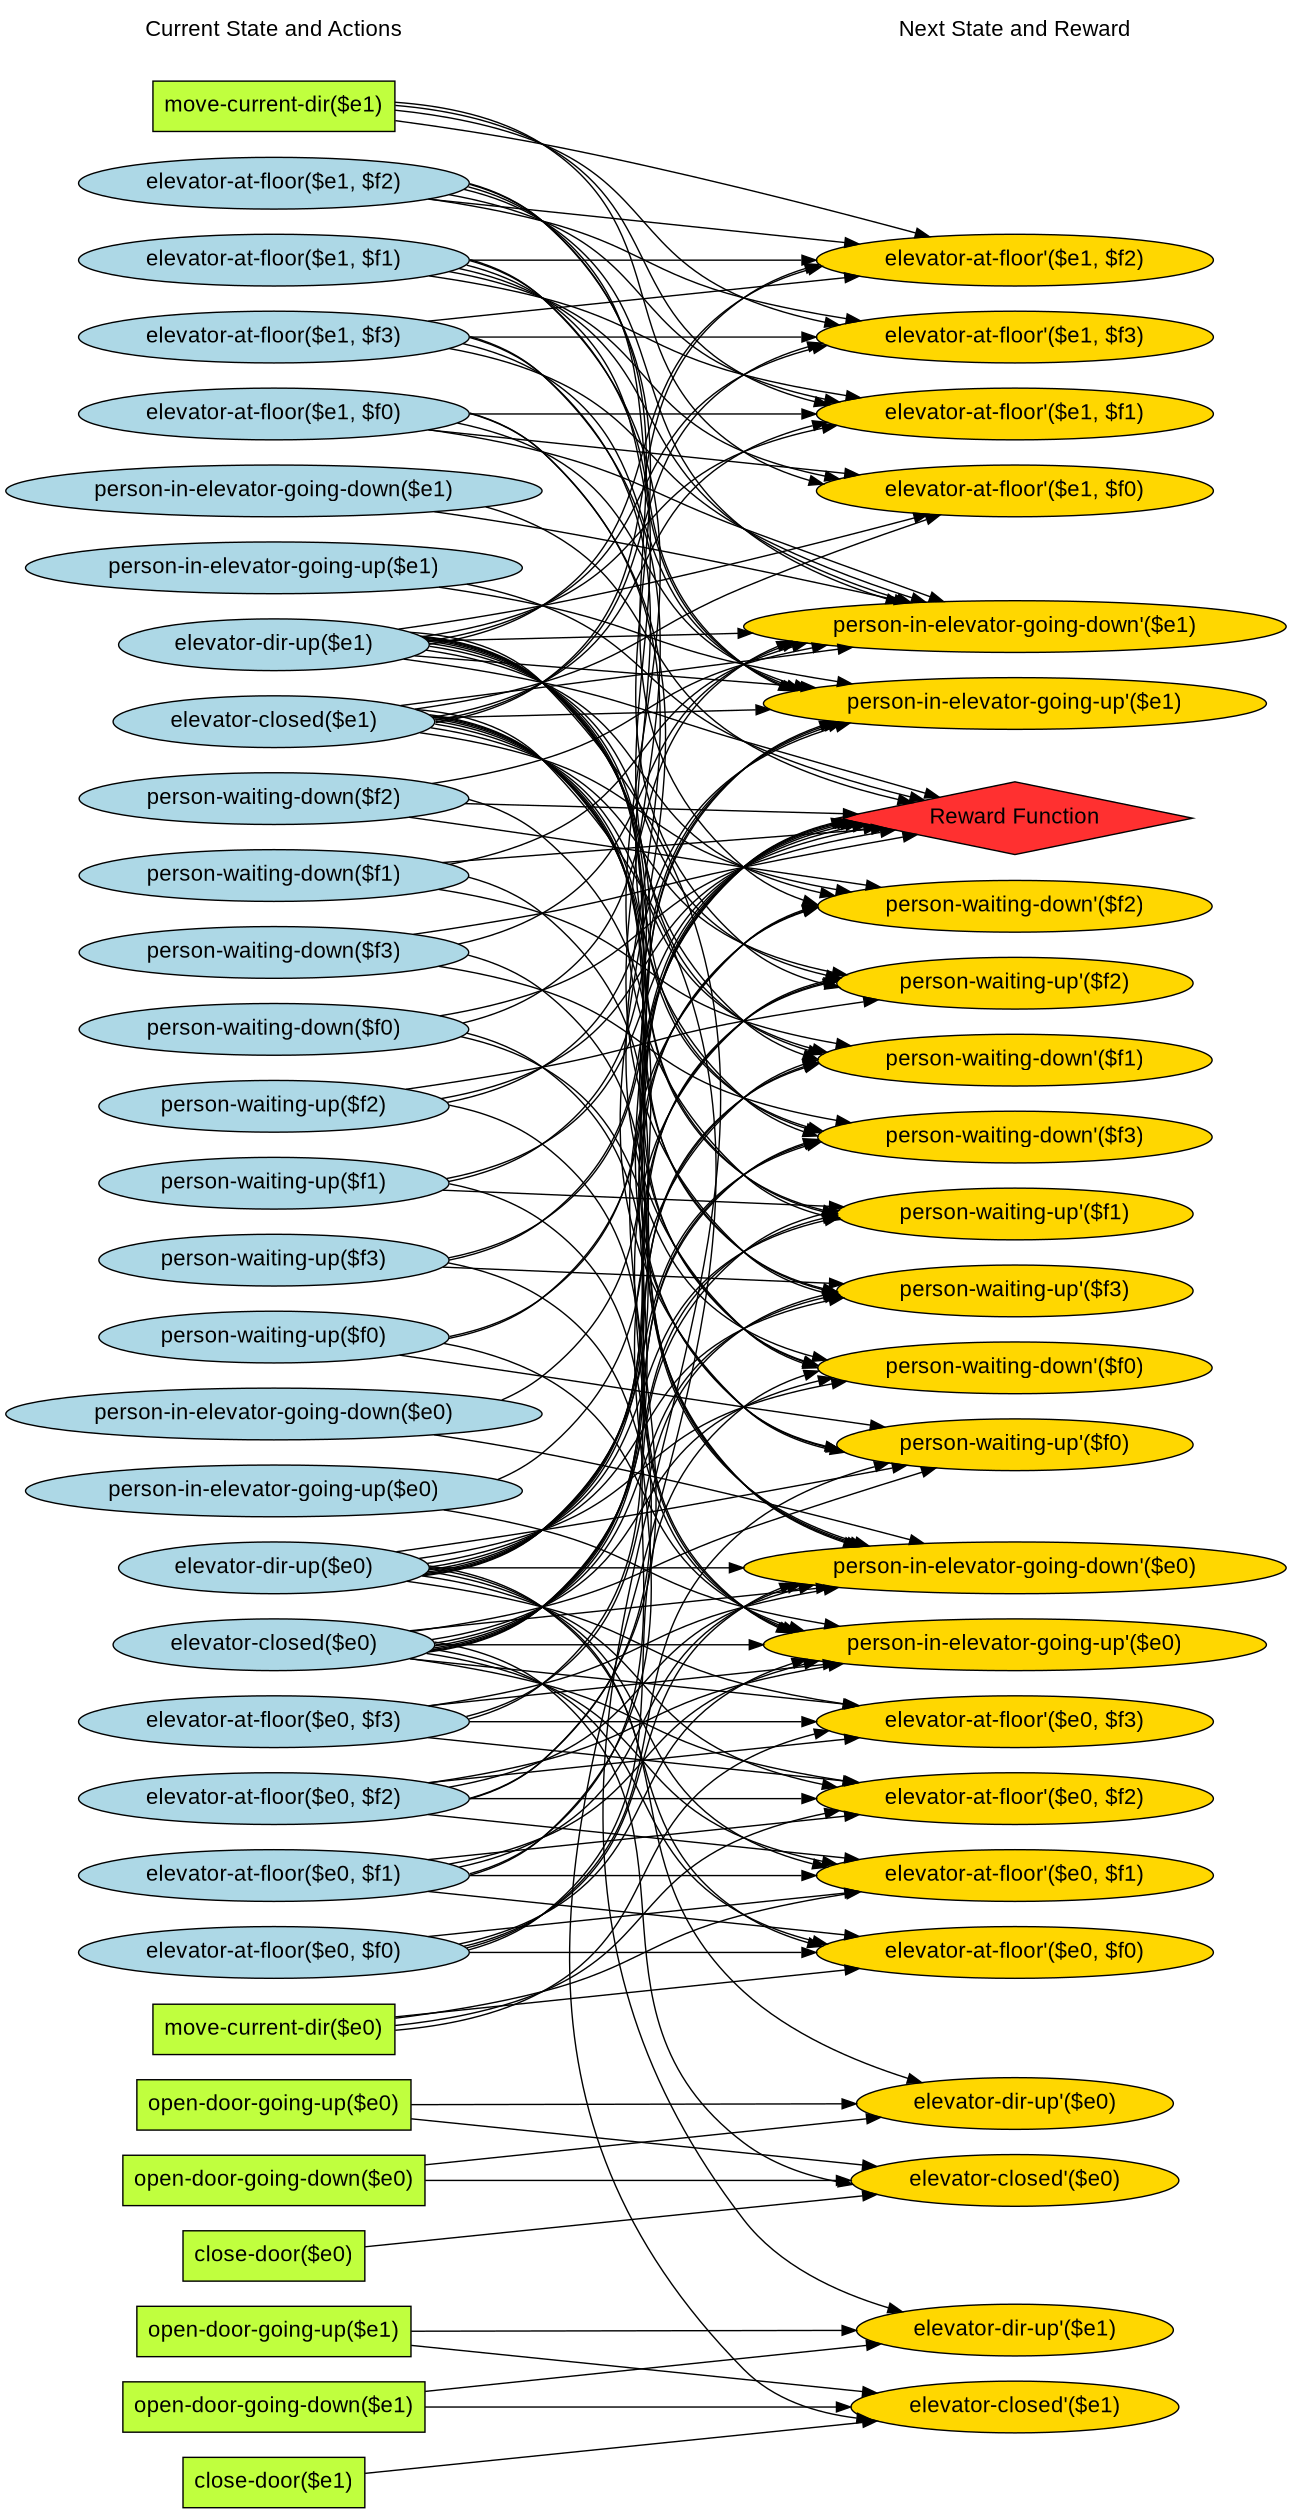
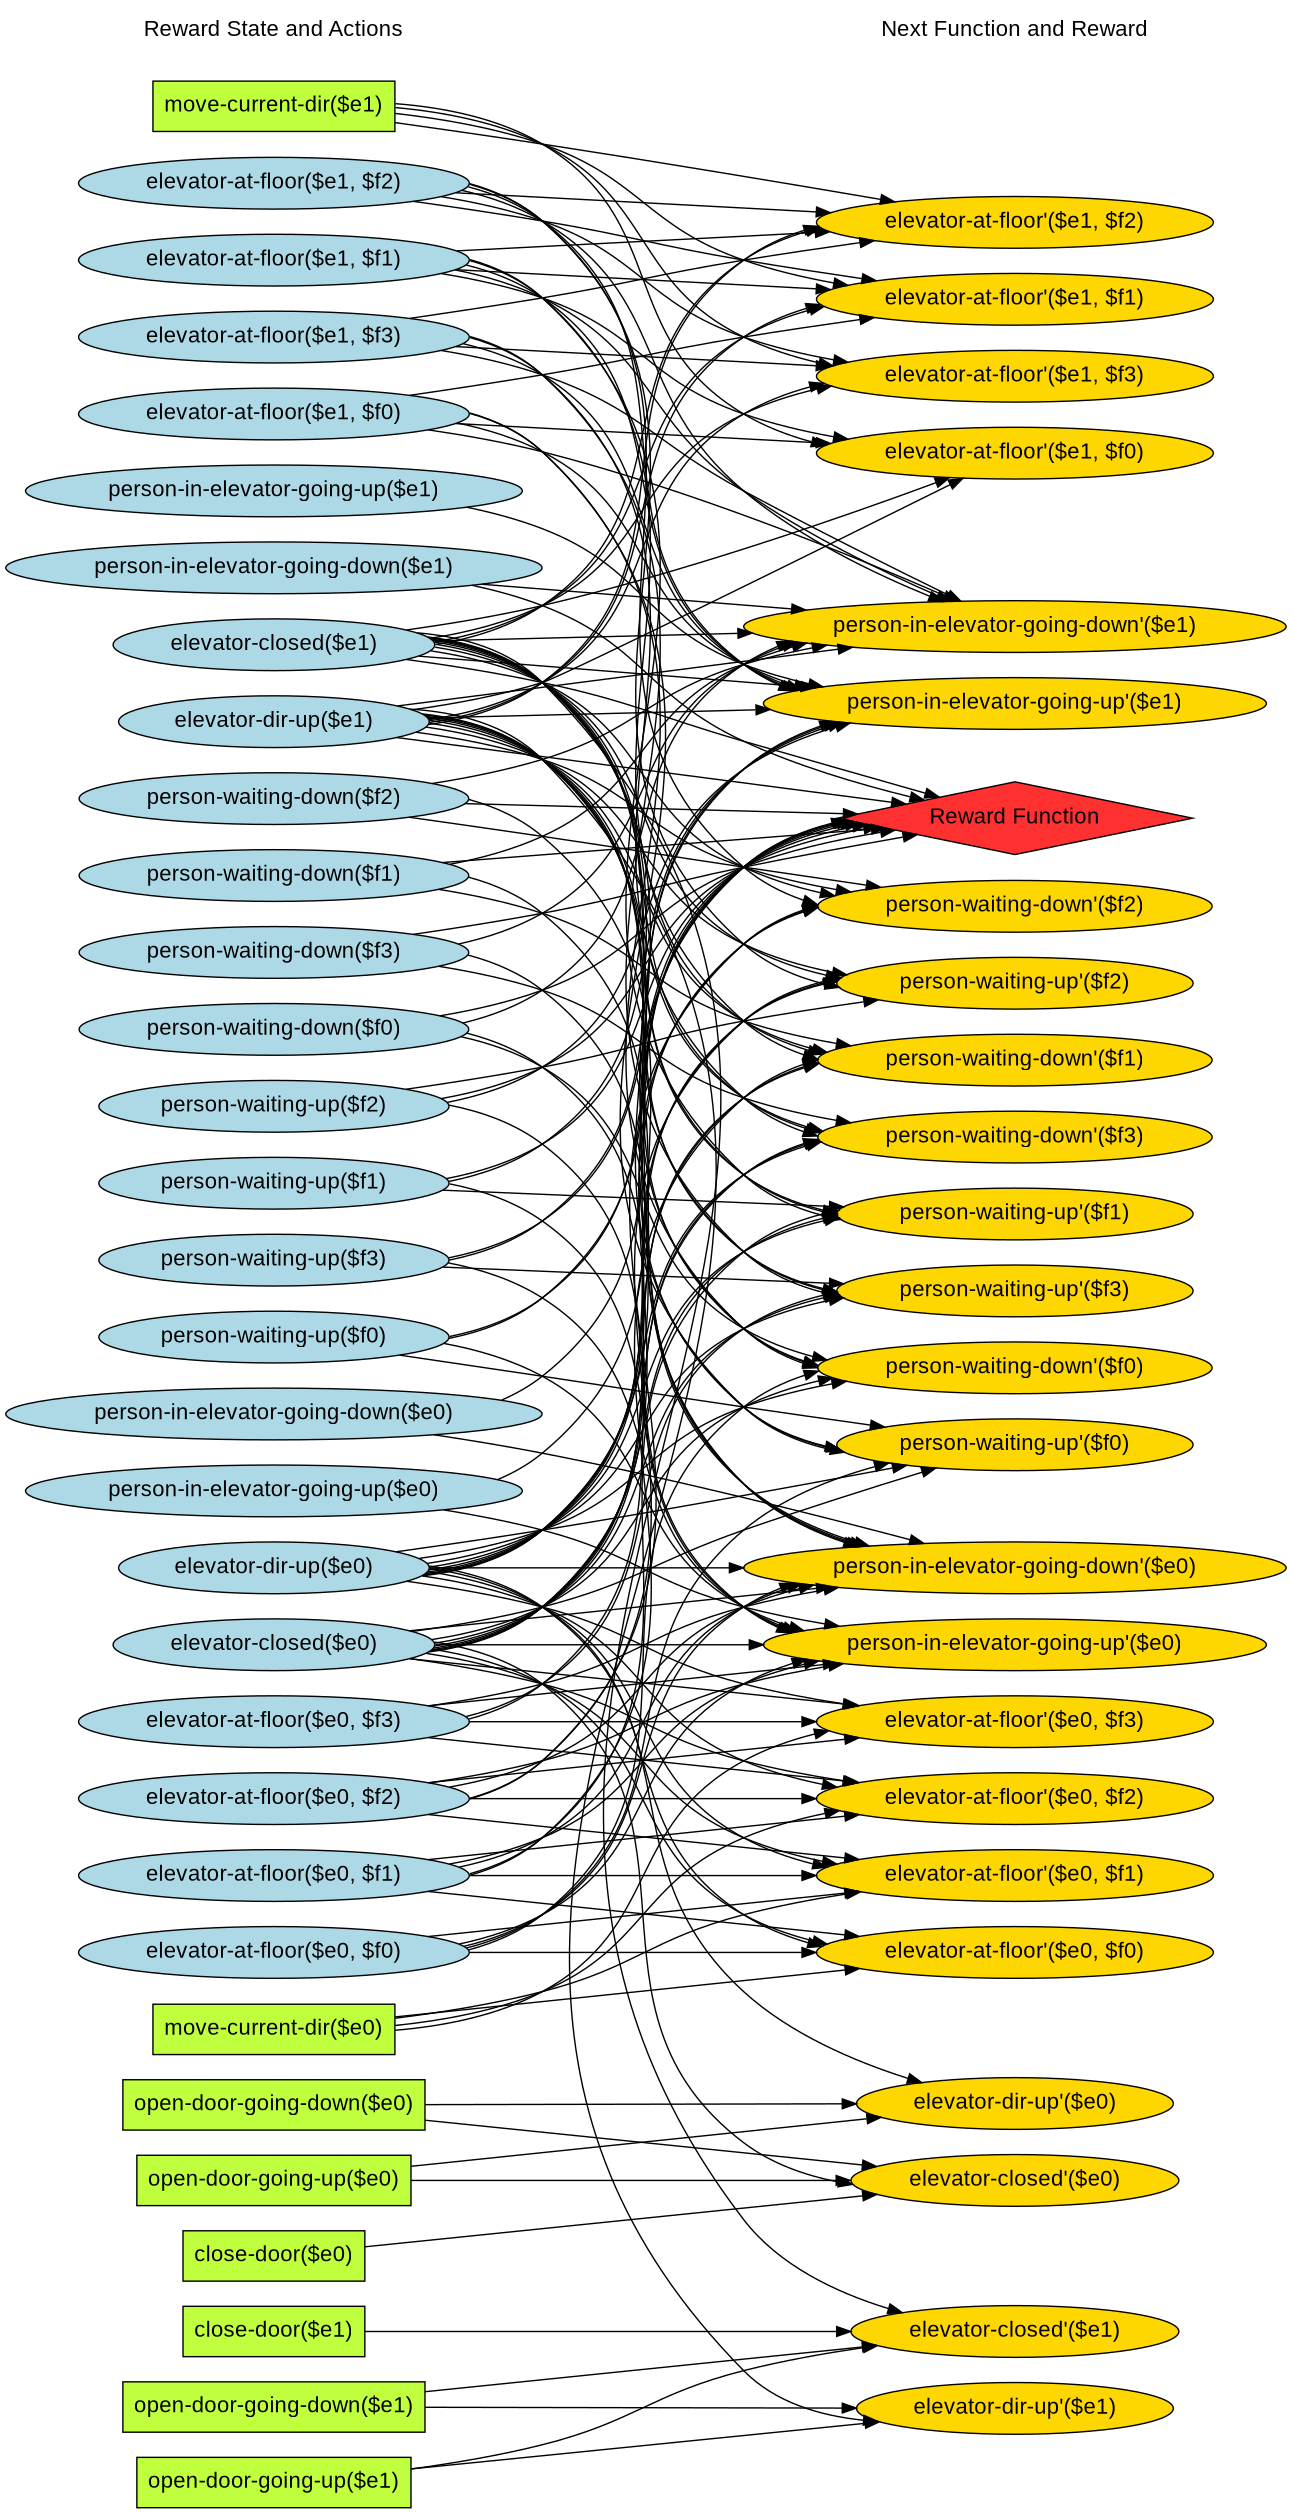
(274, 31) -> (274, 31)
(1015, 31) -> (1015, 31)
(584, 625) -> (694, 726)
